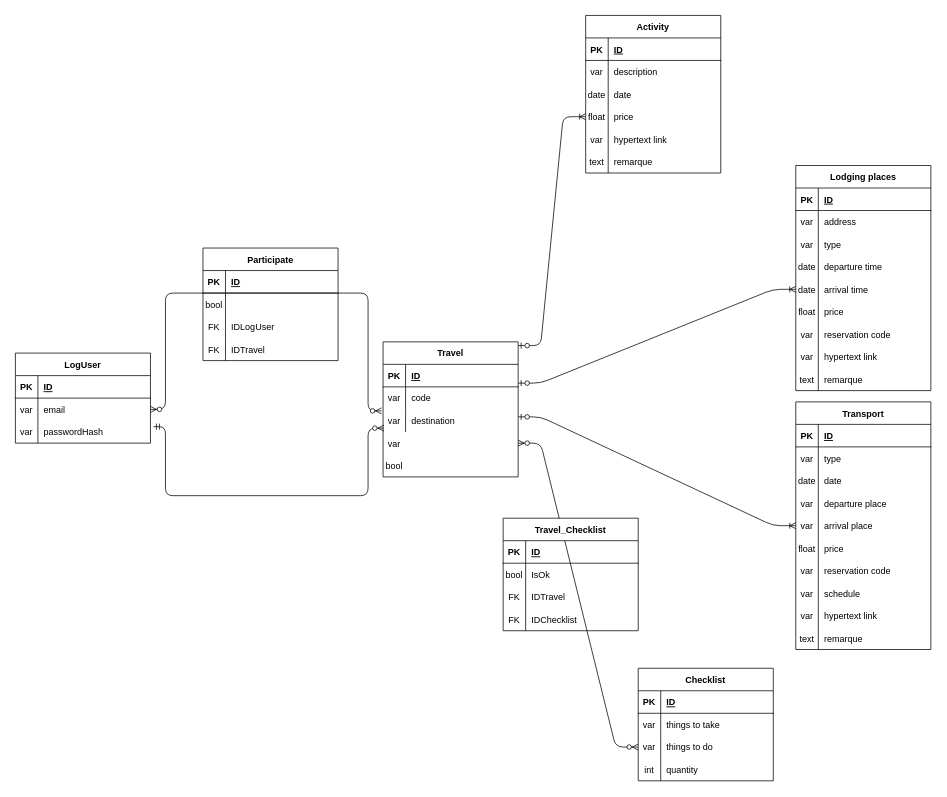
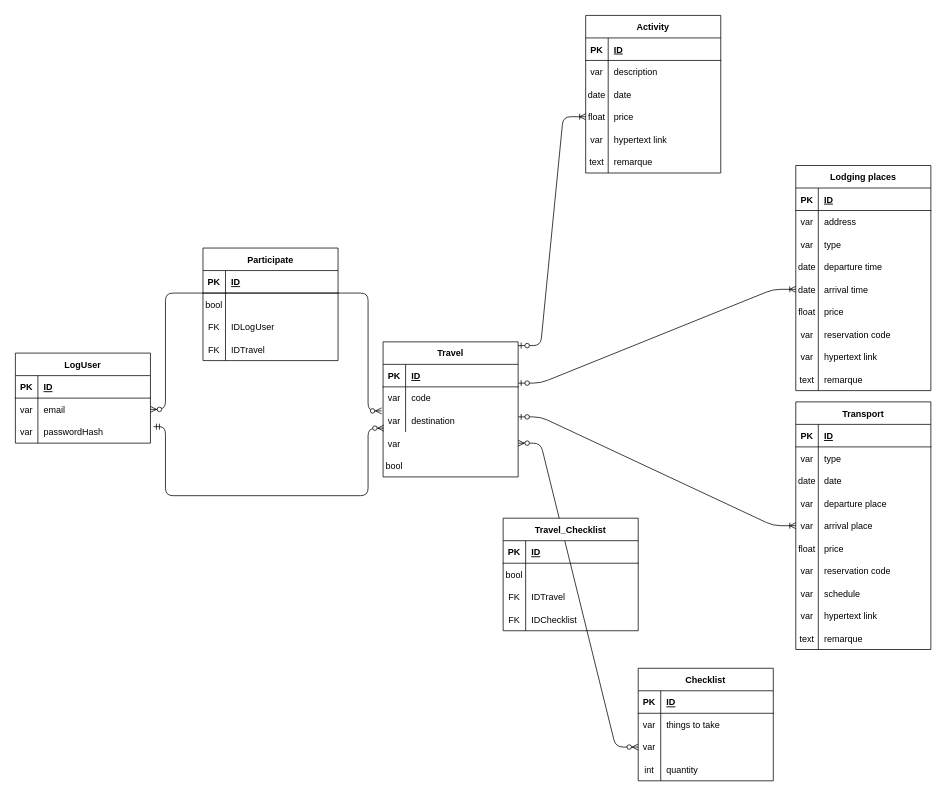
(582, 574) -> none
(717, 747) -> none
